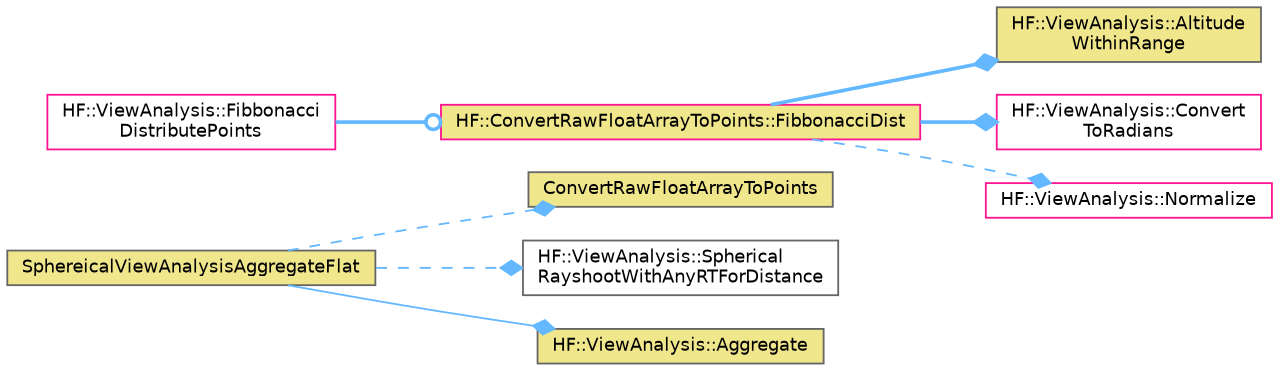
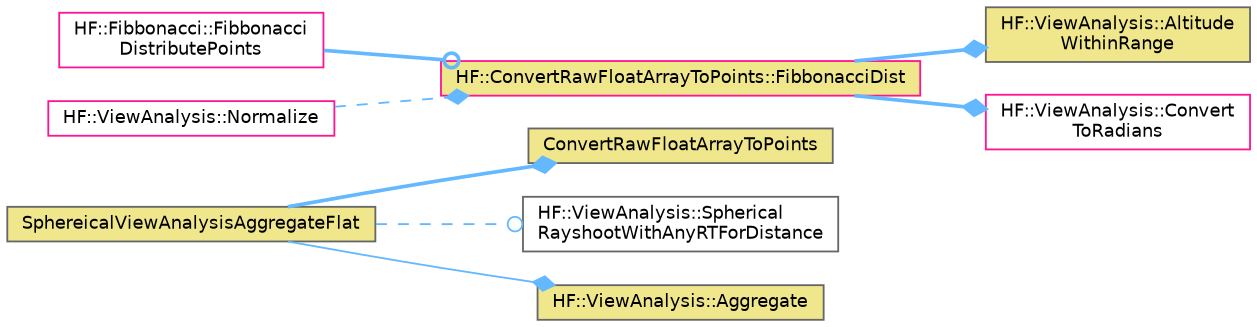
(191, 122) -> (191, 40)
(921, 157) -> (390, 102)
(410, 229) -> (410, 185)
(438, 268) -> (442, 224)
